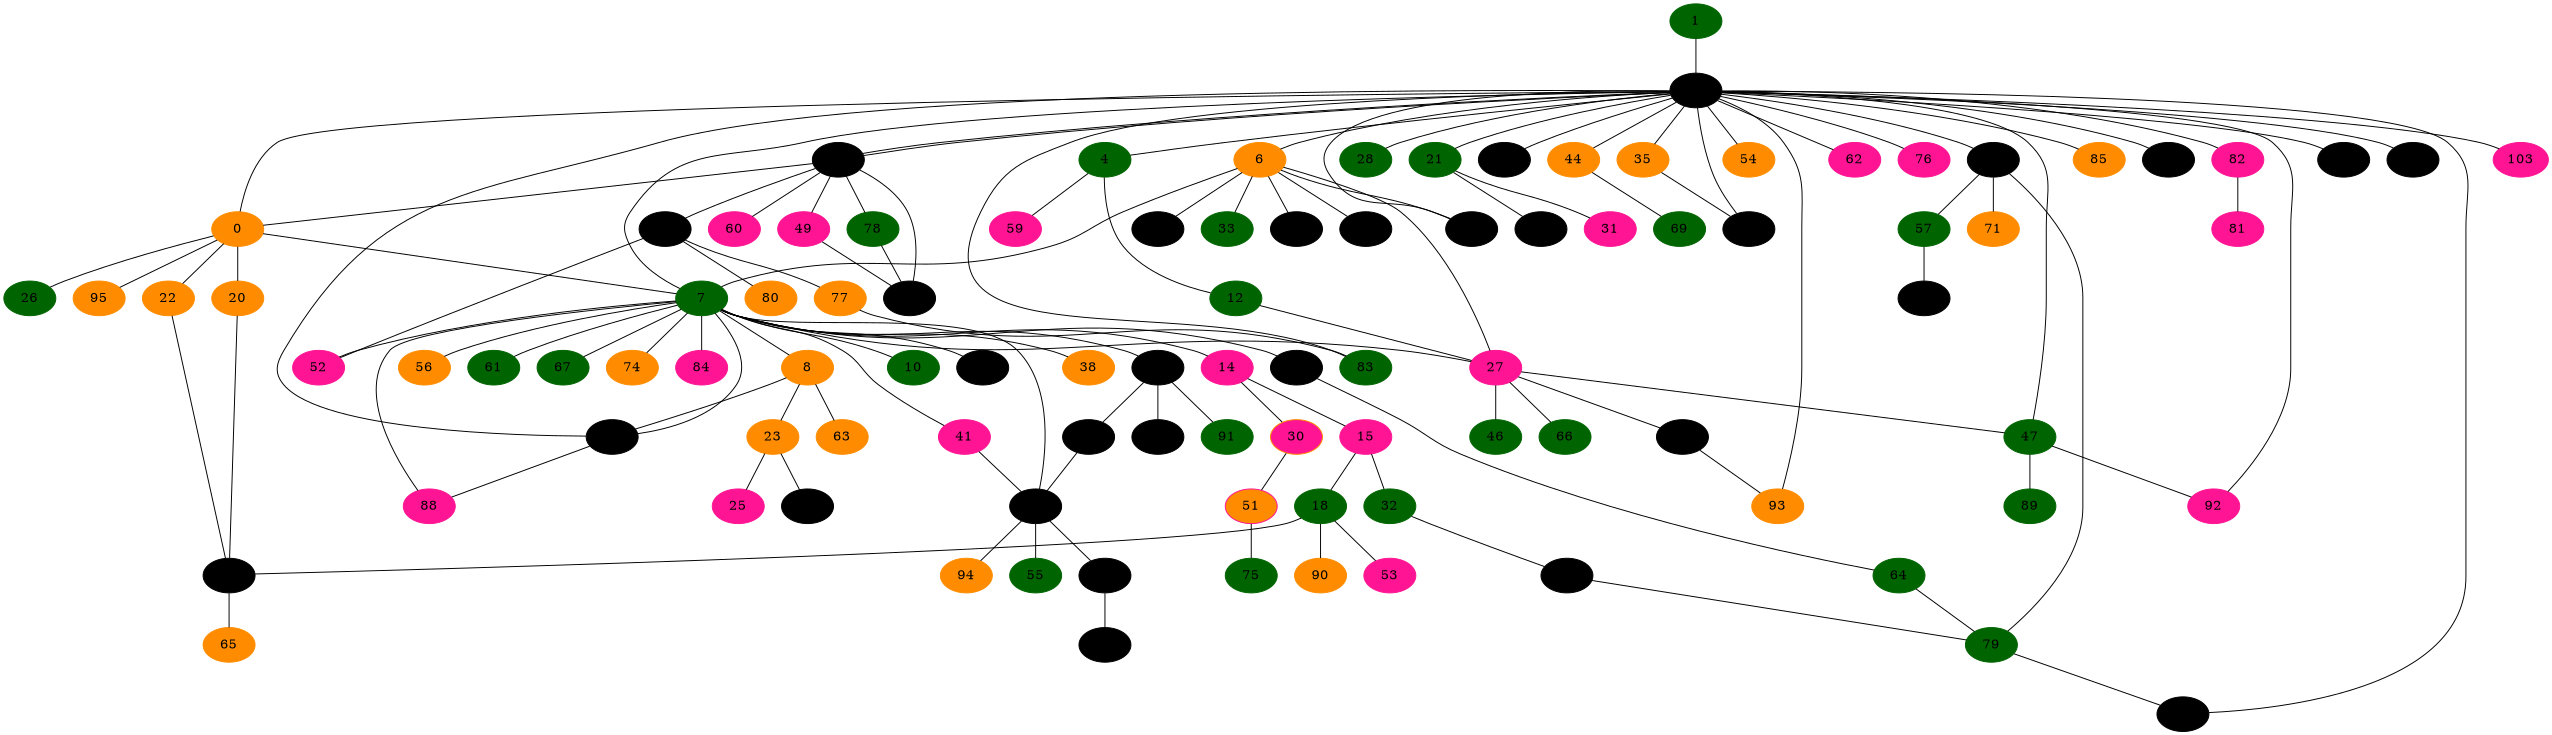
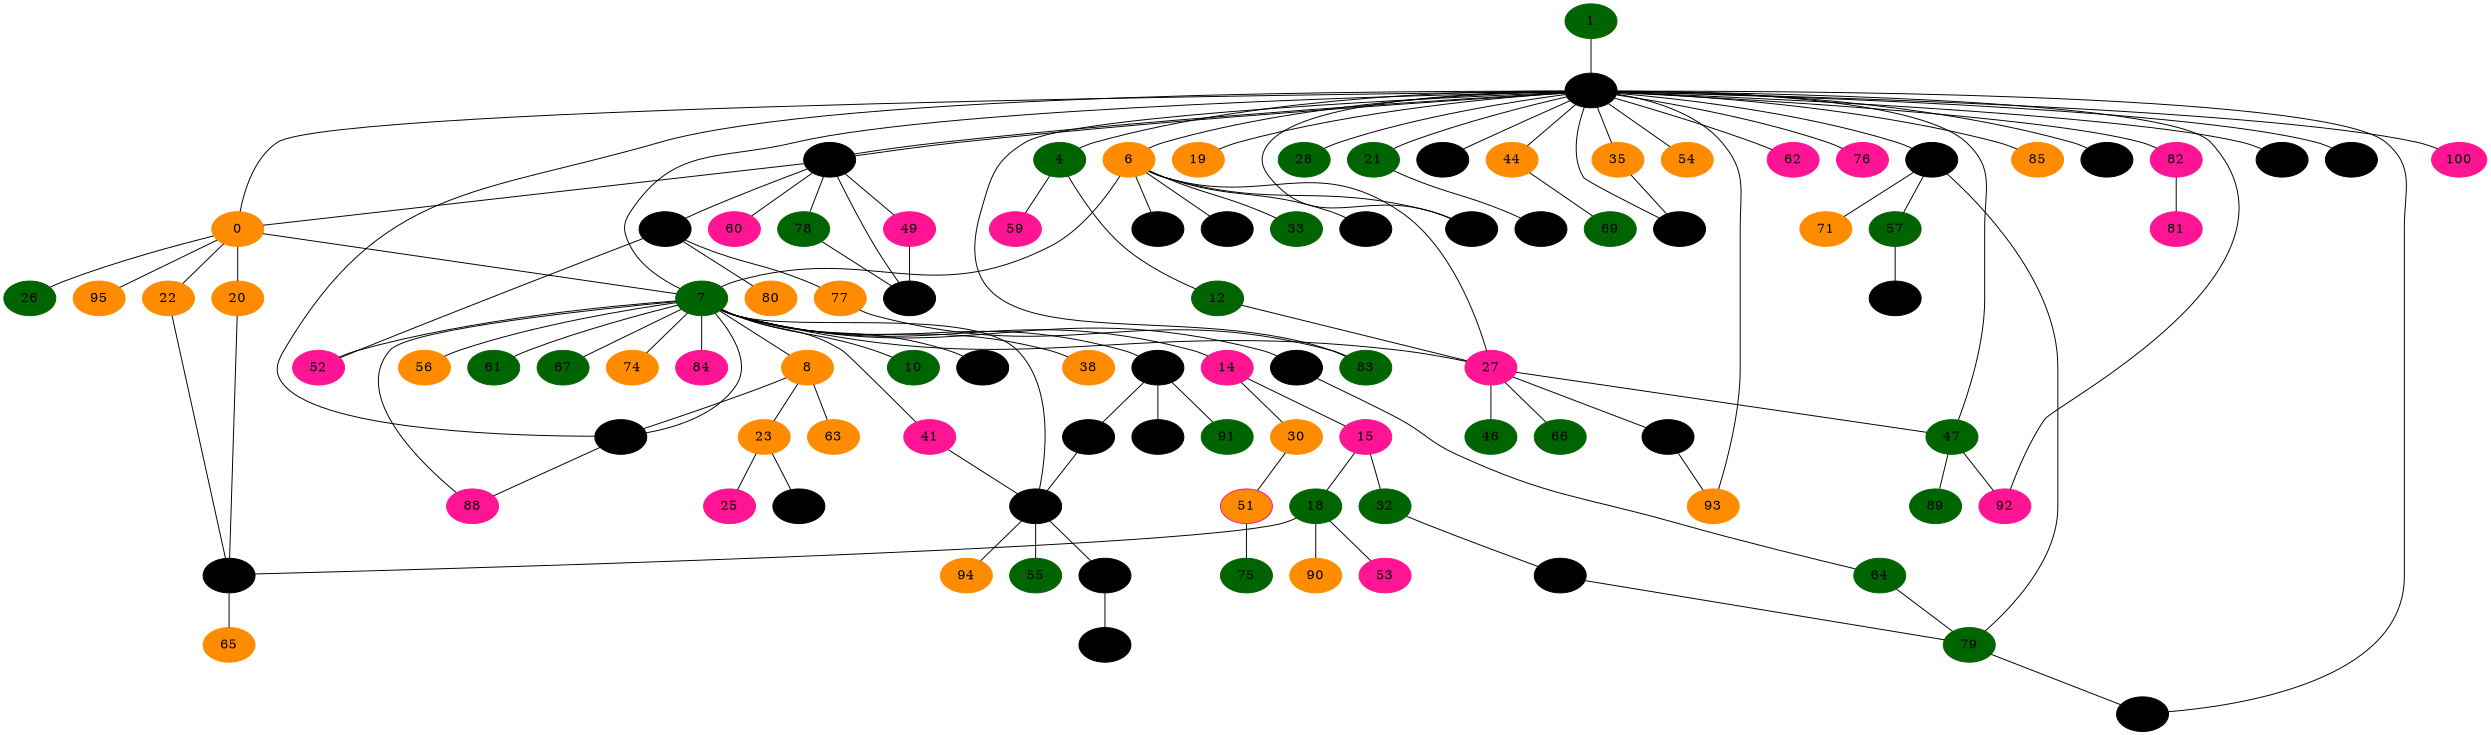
none -> (1198, 160)
(2521, 160) -> (2459, 160)
(1610, 229) -> none
(1296, 437) -> (1296, 437)
